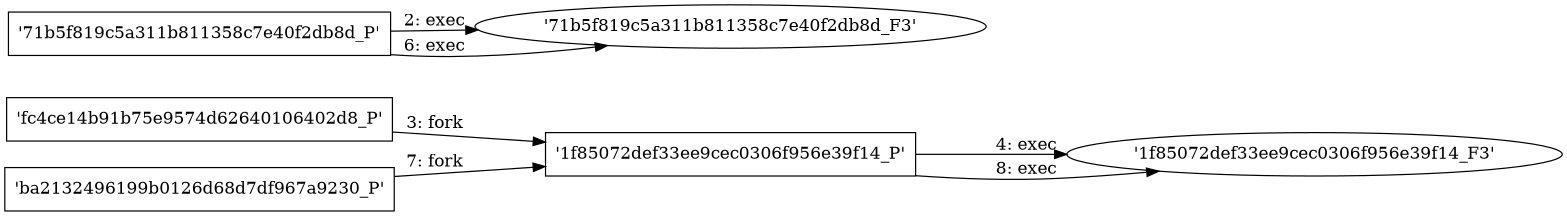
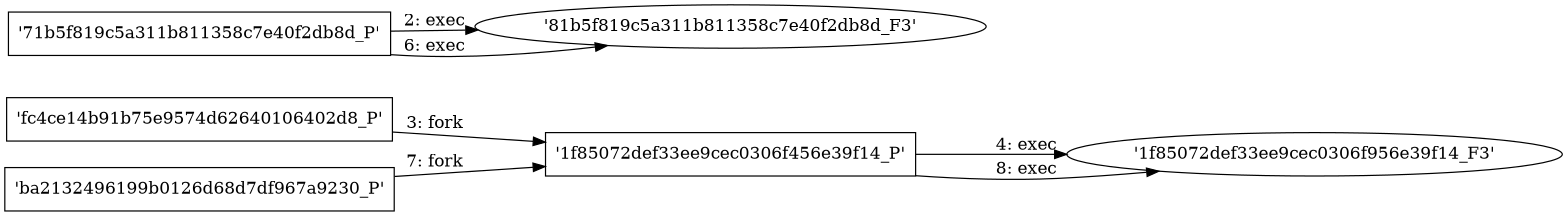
(731, 27) -> (731, 27)
(731, 154) -> (731, 154)
